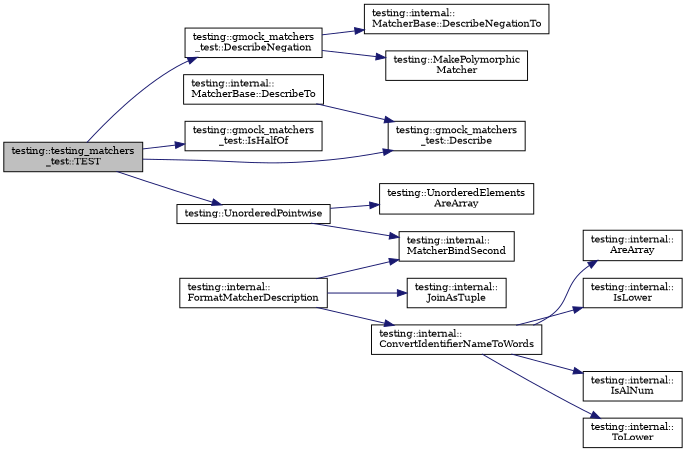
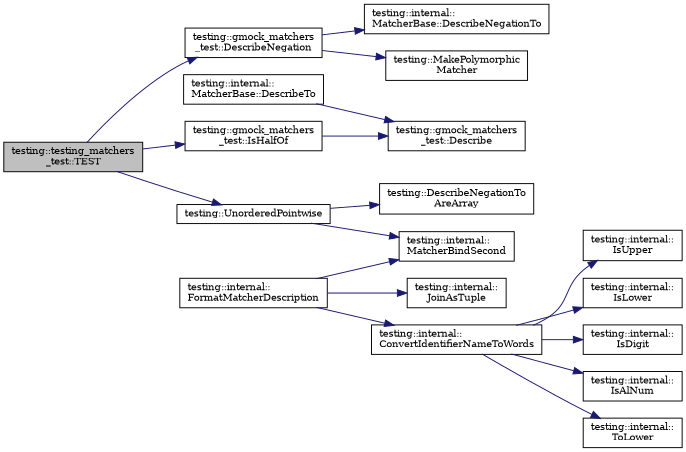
(263, 163) -> (350, 136)
(457, 199) -> (457, 199)
(633, 245) -> (633, 245)
none -> (633, 340)
